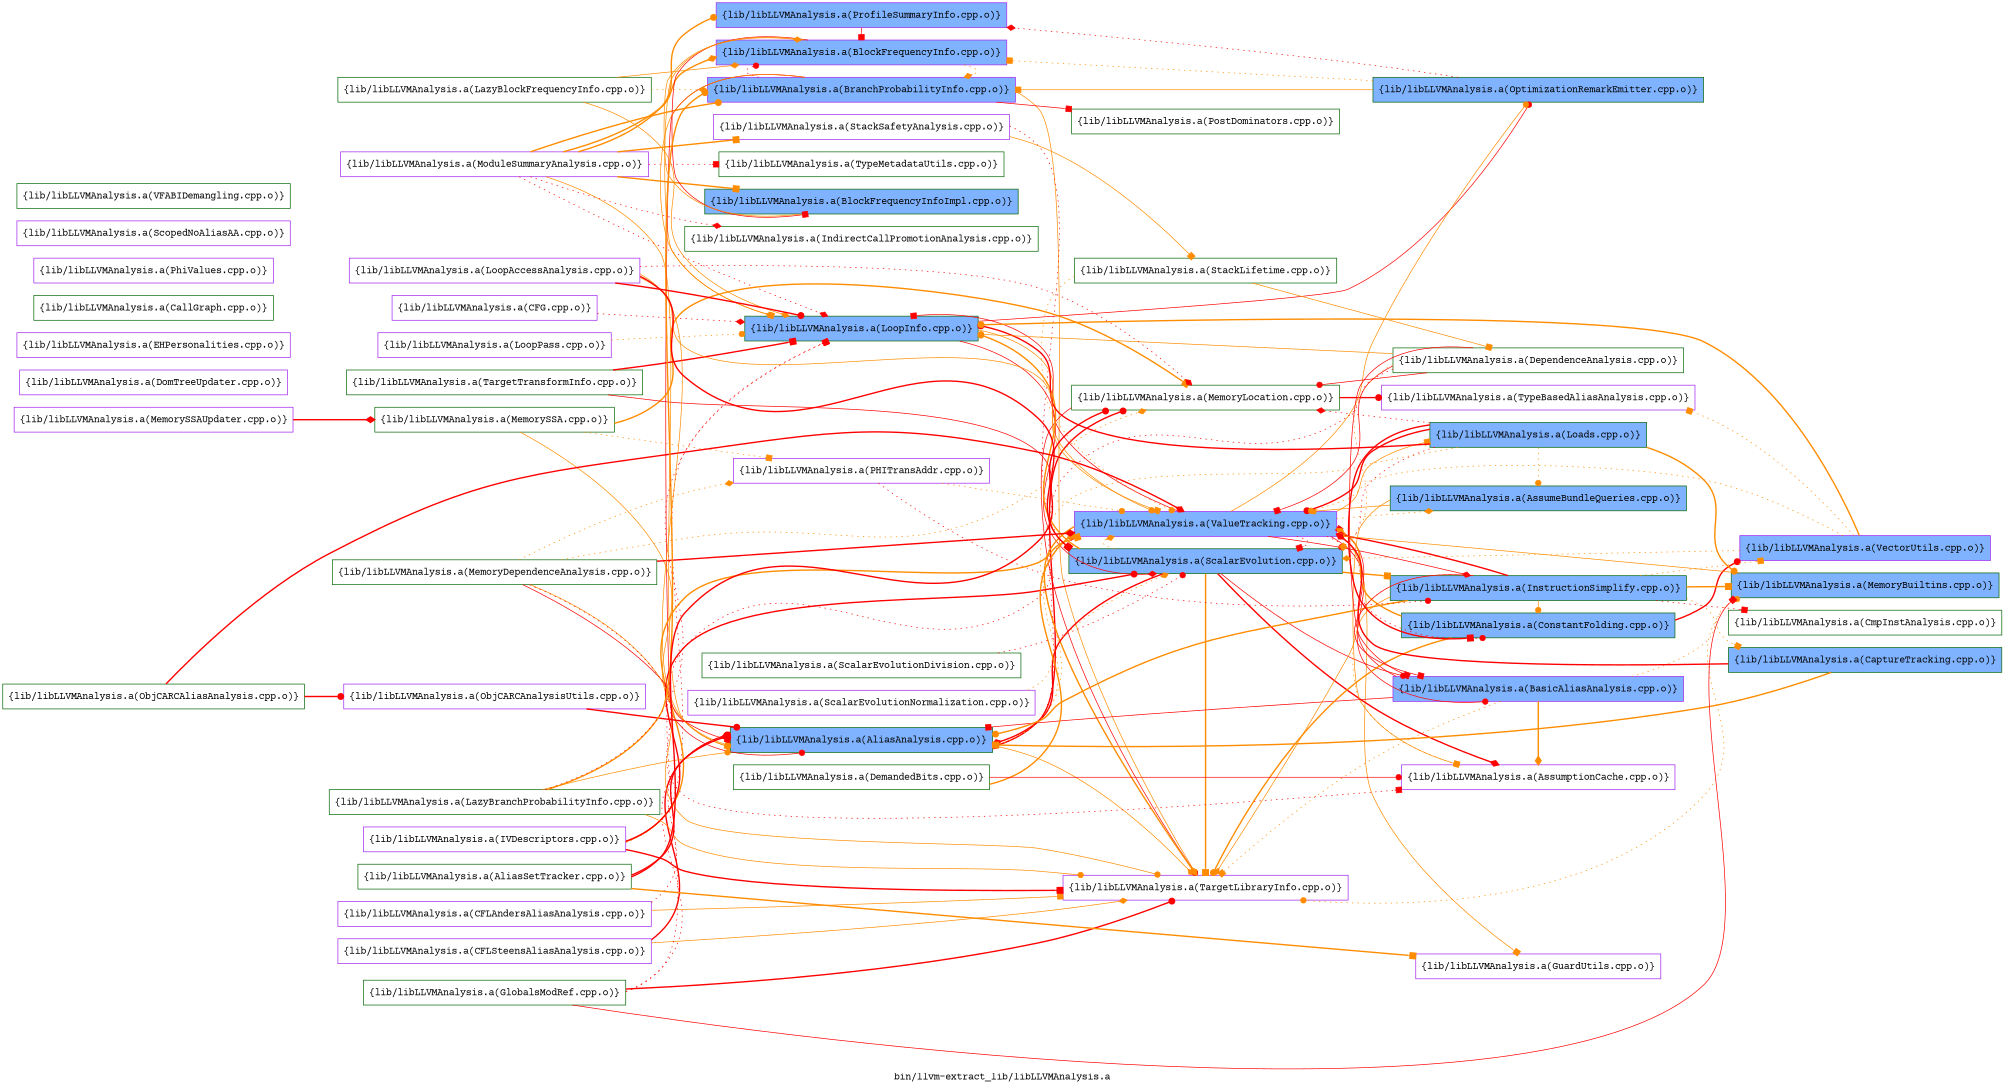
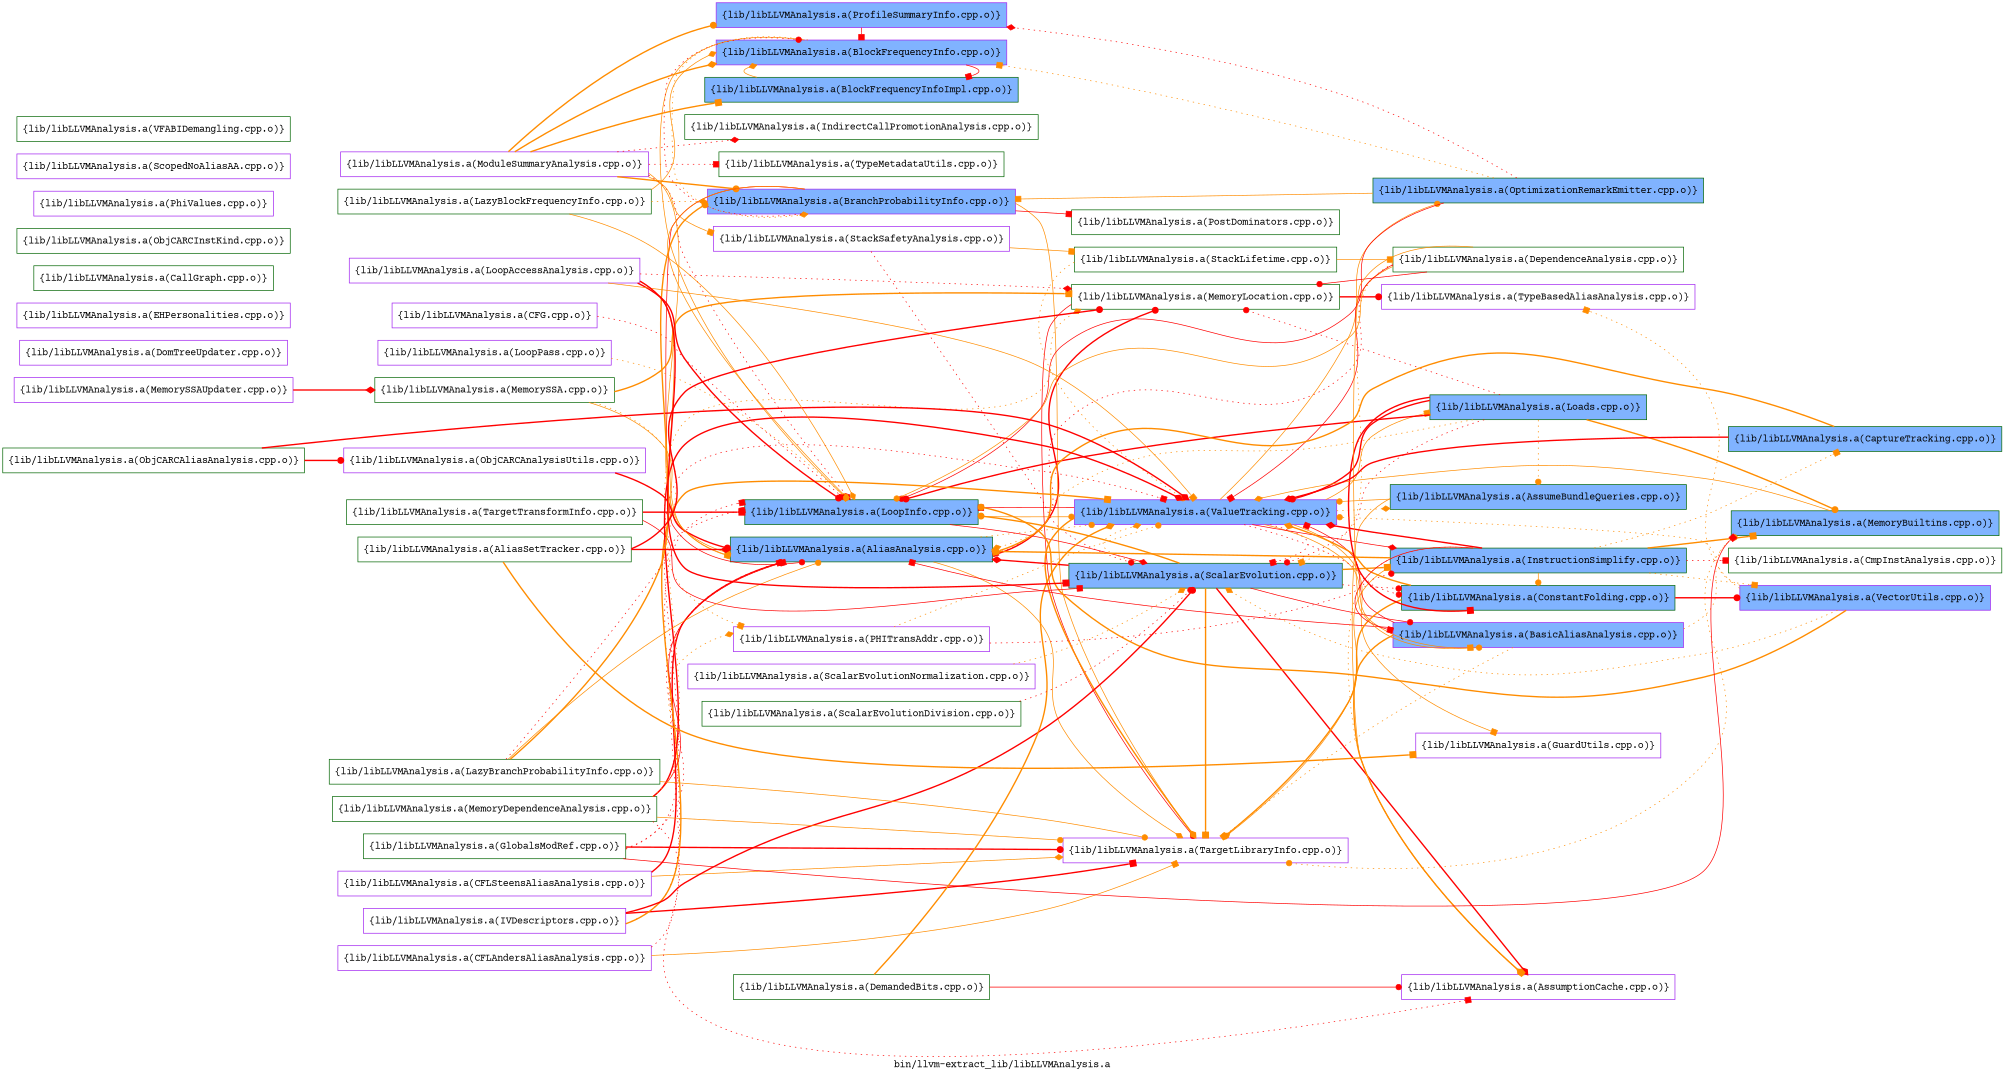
(677, 146) -> (674, 207)
none -> (154, 241)
(1277, 299) -> (1171, 323)
(1378, 417) -> (1375, 353)
(1350, 477) -> (1354, 430)
none -> (1369, 587)
(1362, 658) -> (1361, 601)
